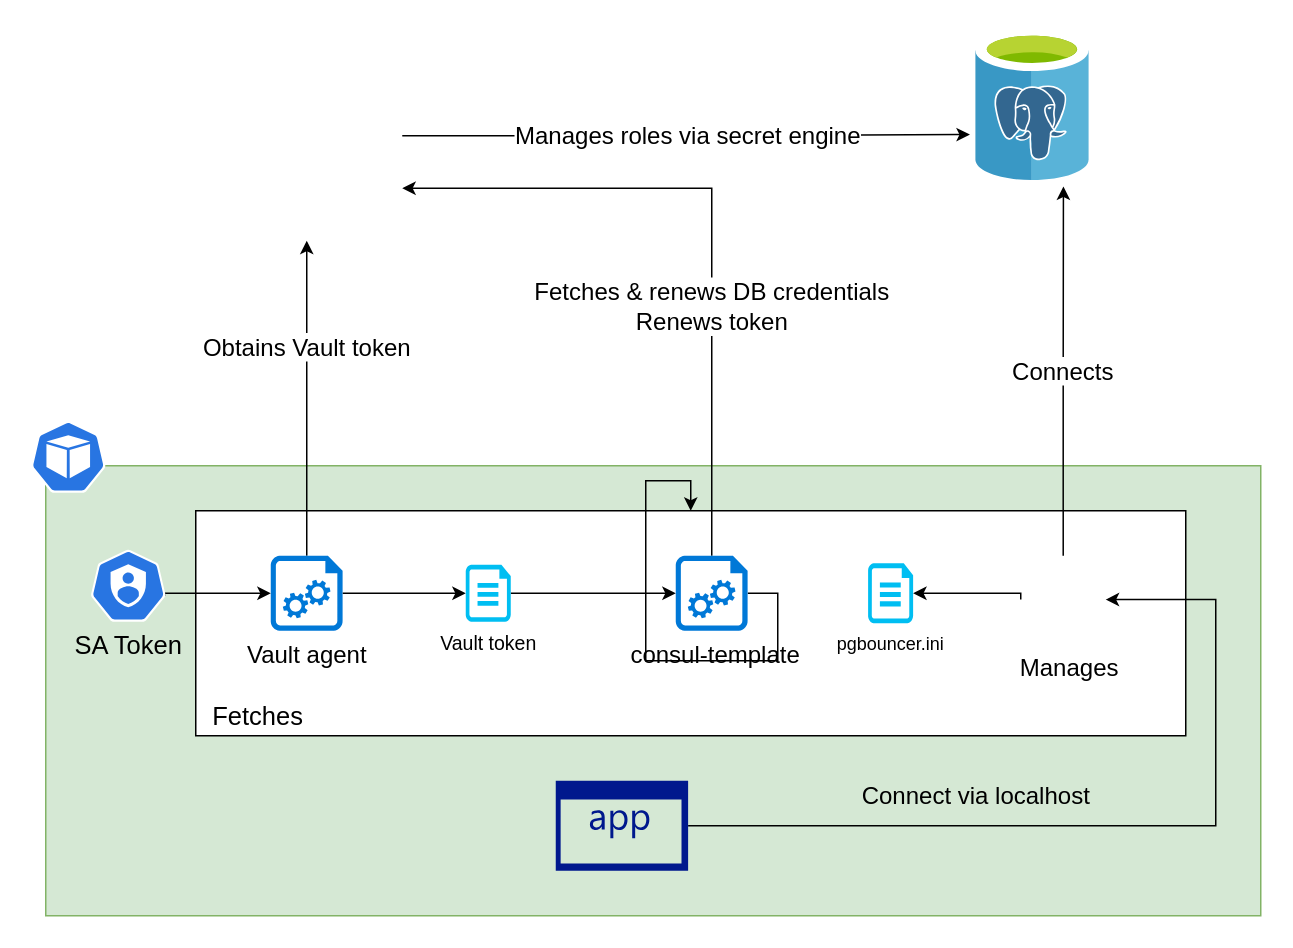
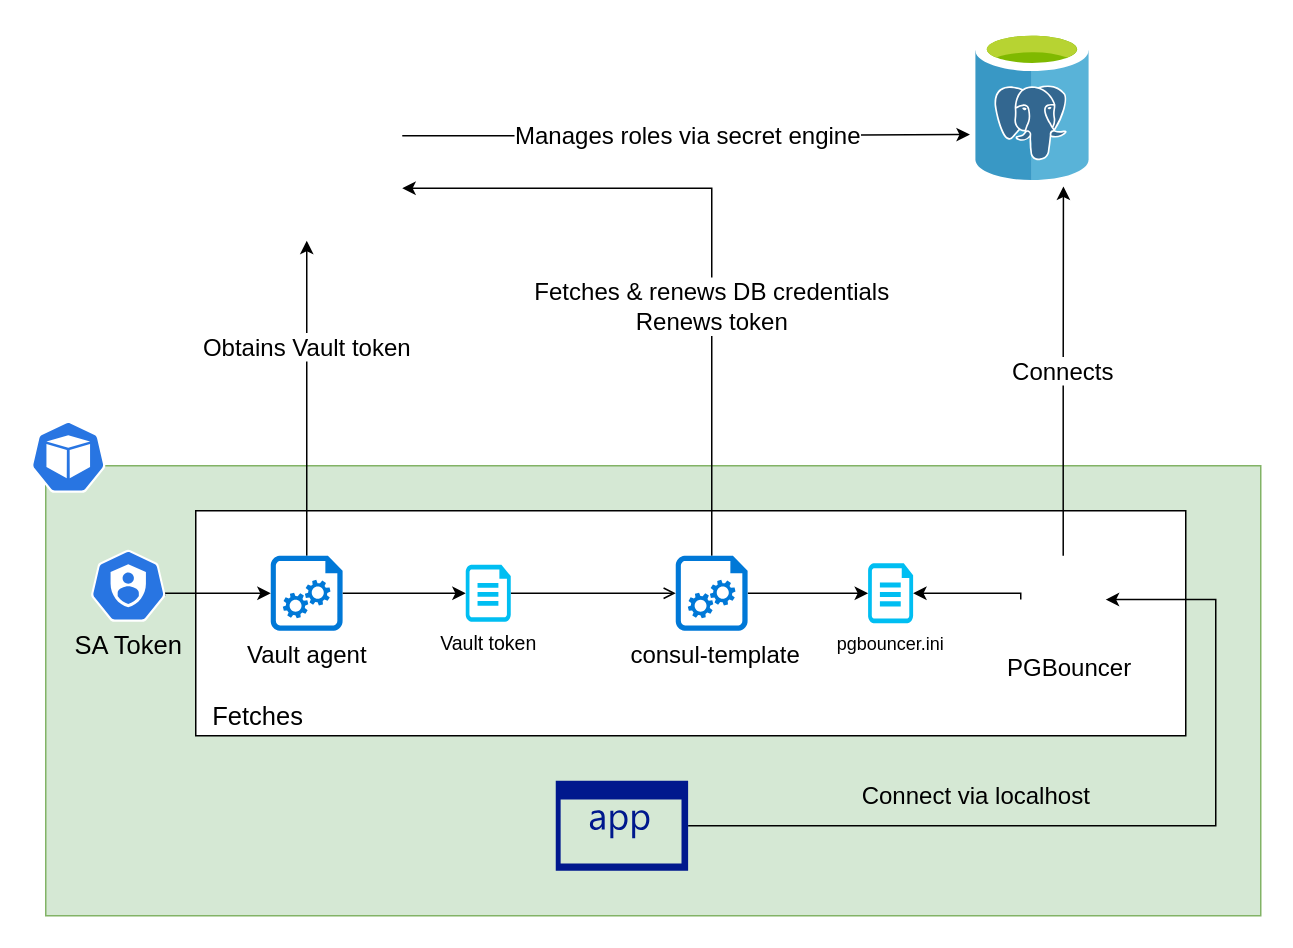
(664, 593) -> (666, 593)
(646, 640) -> (816, 593)
(1062, 668) -> (1062, 668)
